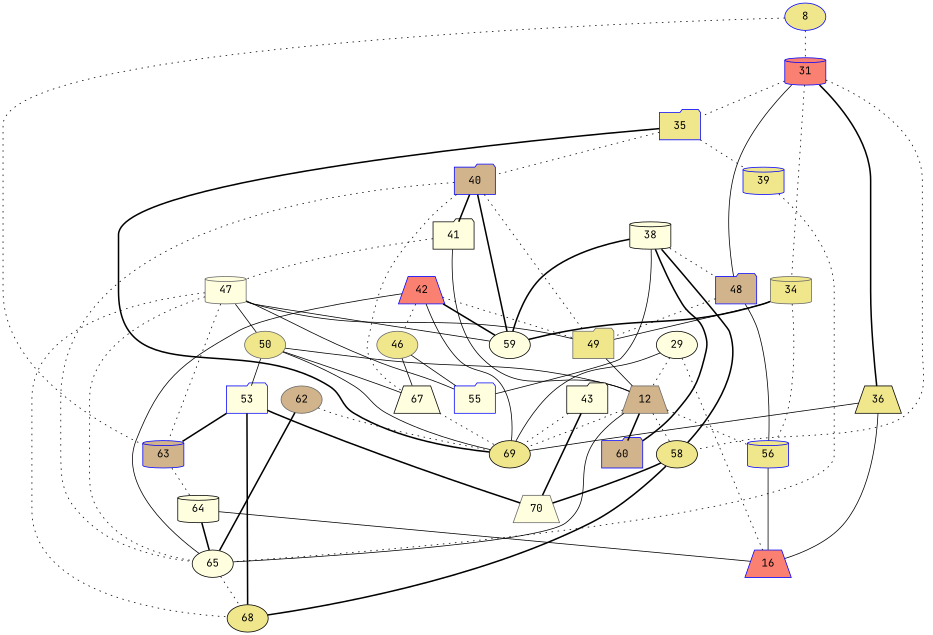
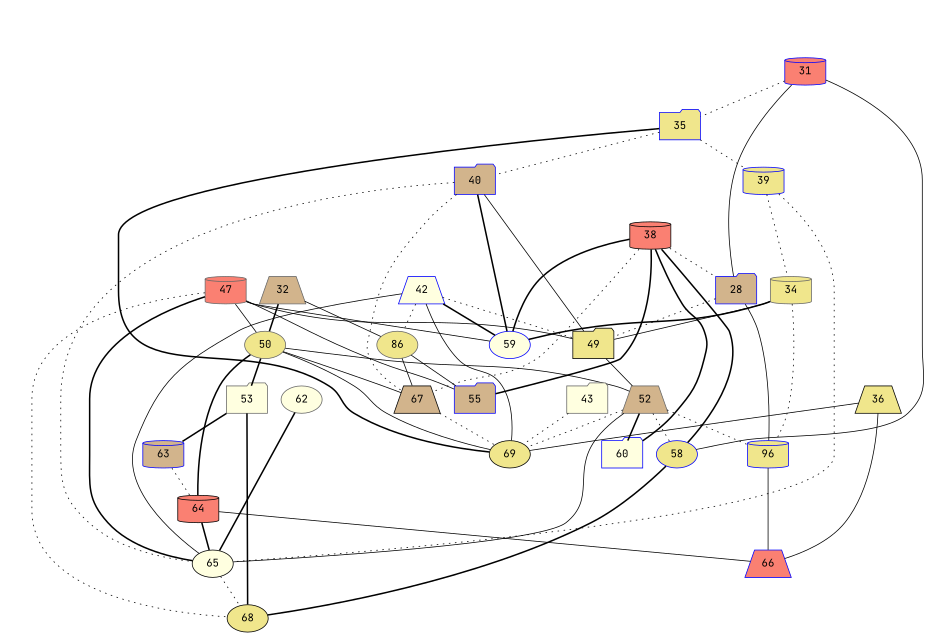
(805, 17) -> none
(798, 181) -> (777, 235)
(871, 228) -> none
(454, 236) -> none
(650, 236) -> (650, 236)
(534, 263) -> (534, 263)
(226, 290) -> (226, 290)
none -> (283, 290)
(422, 290) -> (422, 290)
(736, 290) -> (736, 290)
(922, 334) -> (922, 334)
(397, 345) -> (397, 345)
(510, 345) -> (510, 345)
none -> (552, 345)
(593, 345) -> (593, 345)
(677, 345) -> none
(620, 359) -> (620, 359)
(195, 372) -> none
(256, 372) -> (256, 372)
(247, 400) -> (247, 400)
(302, 400) -> (302, 400)
(417, 400) -> (417, 400)
(475, 400) -> (475, 400)
(587, 400) -> (587, 400)
(645, 400) -> (645, 400)
none -> (207, 418)
(90, 429) -> (90, 429)
(403, 432) -> none
(622, 454) -> (622, 454)
(677, 454) -> (677, 454)
(768, 454) -> (768, 454)
(198, 509) -> (198, 509)
(536, 509) -> none
(768, 564) -> (768, 564)
